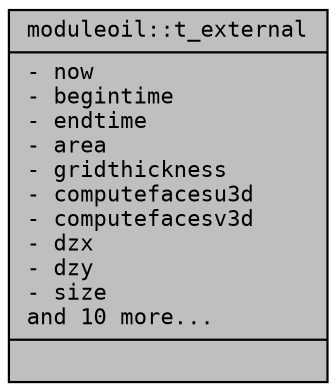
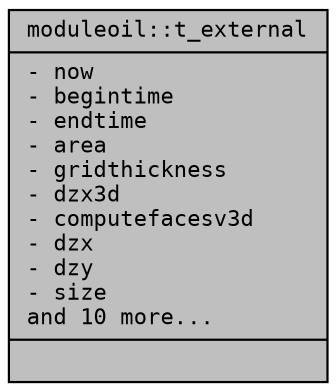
(141, 195) -> (75, 195)
